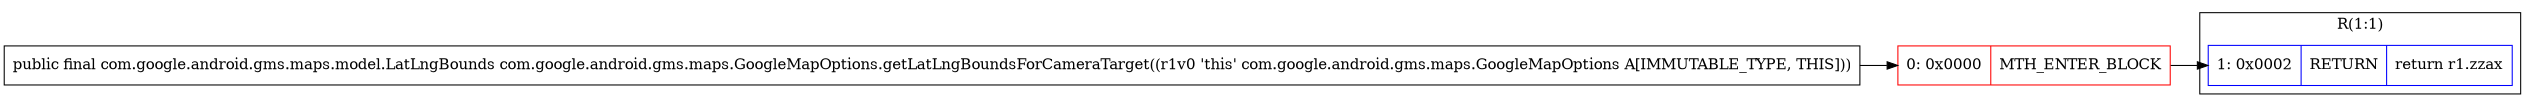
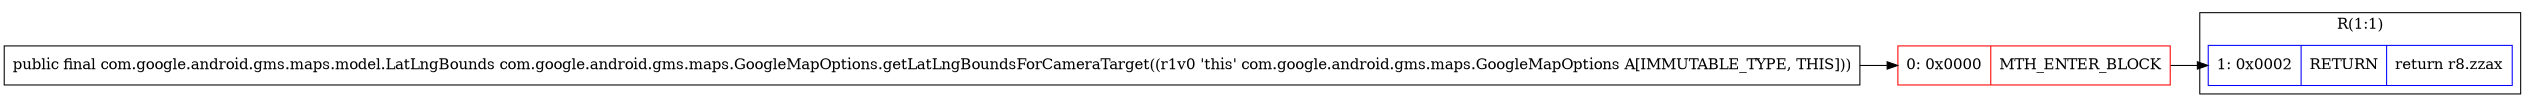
(2449, 65) -> (2449, 65)
